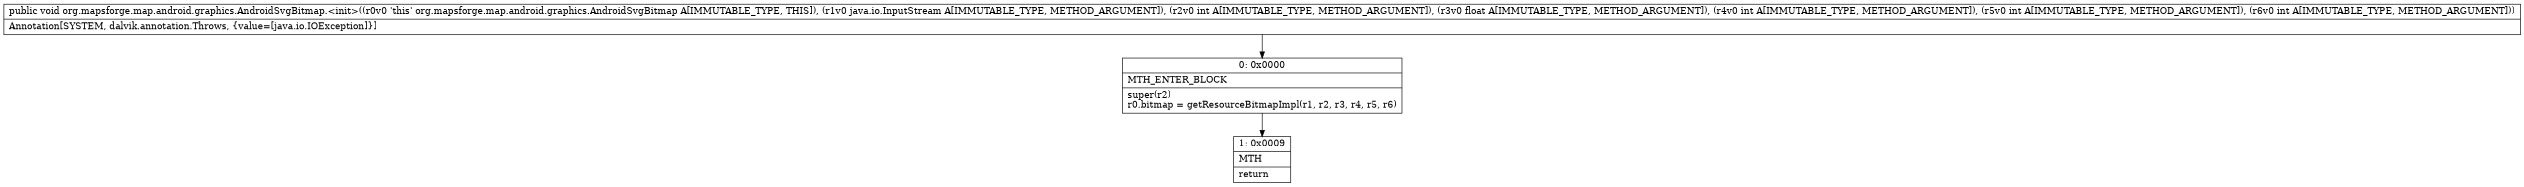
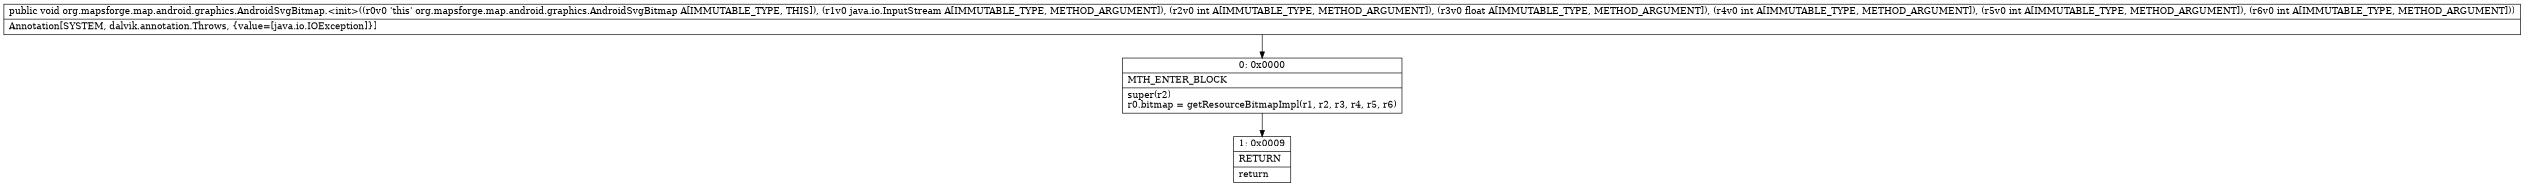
(1251, 159) -> (1260, 159)
